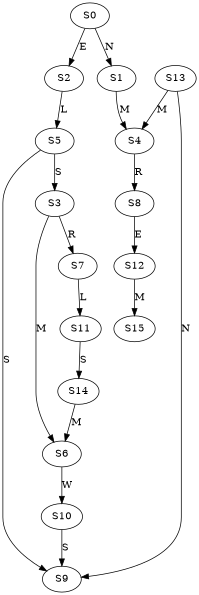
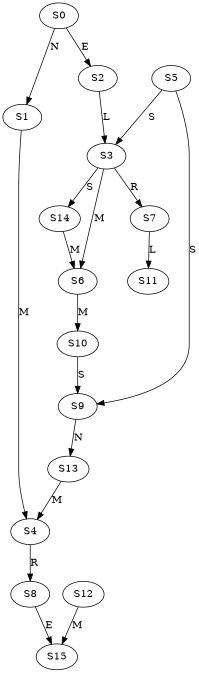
(60, 106) -> (102, 114)
(135, 231) -> (42, 622)
(80, 356) -> (85, 185)
(181, 364) -> (74, 434)
(67, 485) -> (83, 313)
